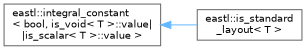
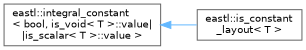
(250, 25) -> (250, 25)
